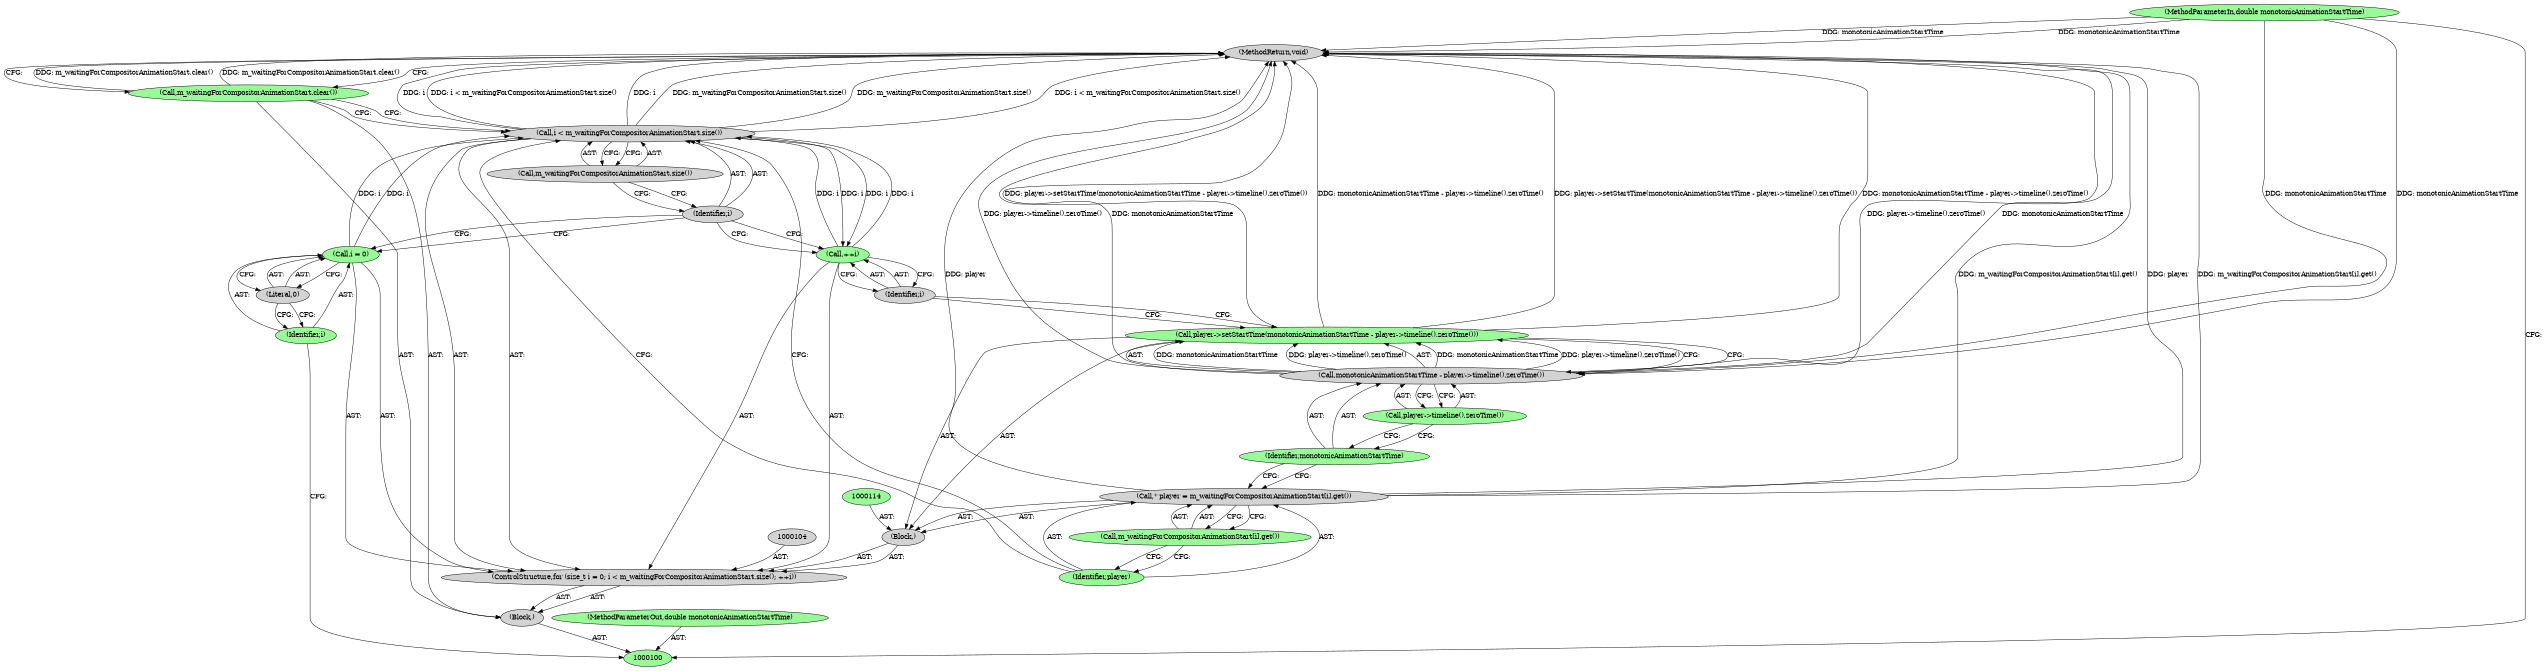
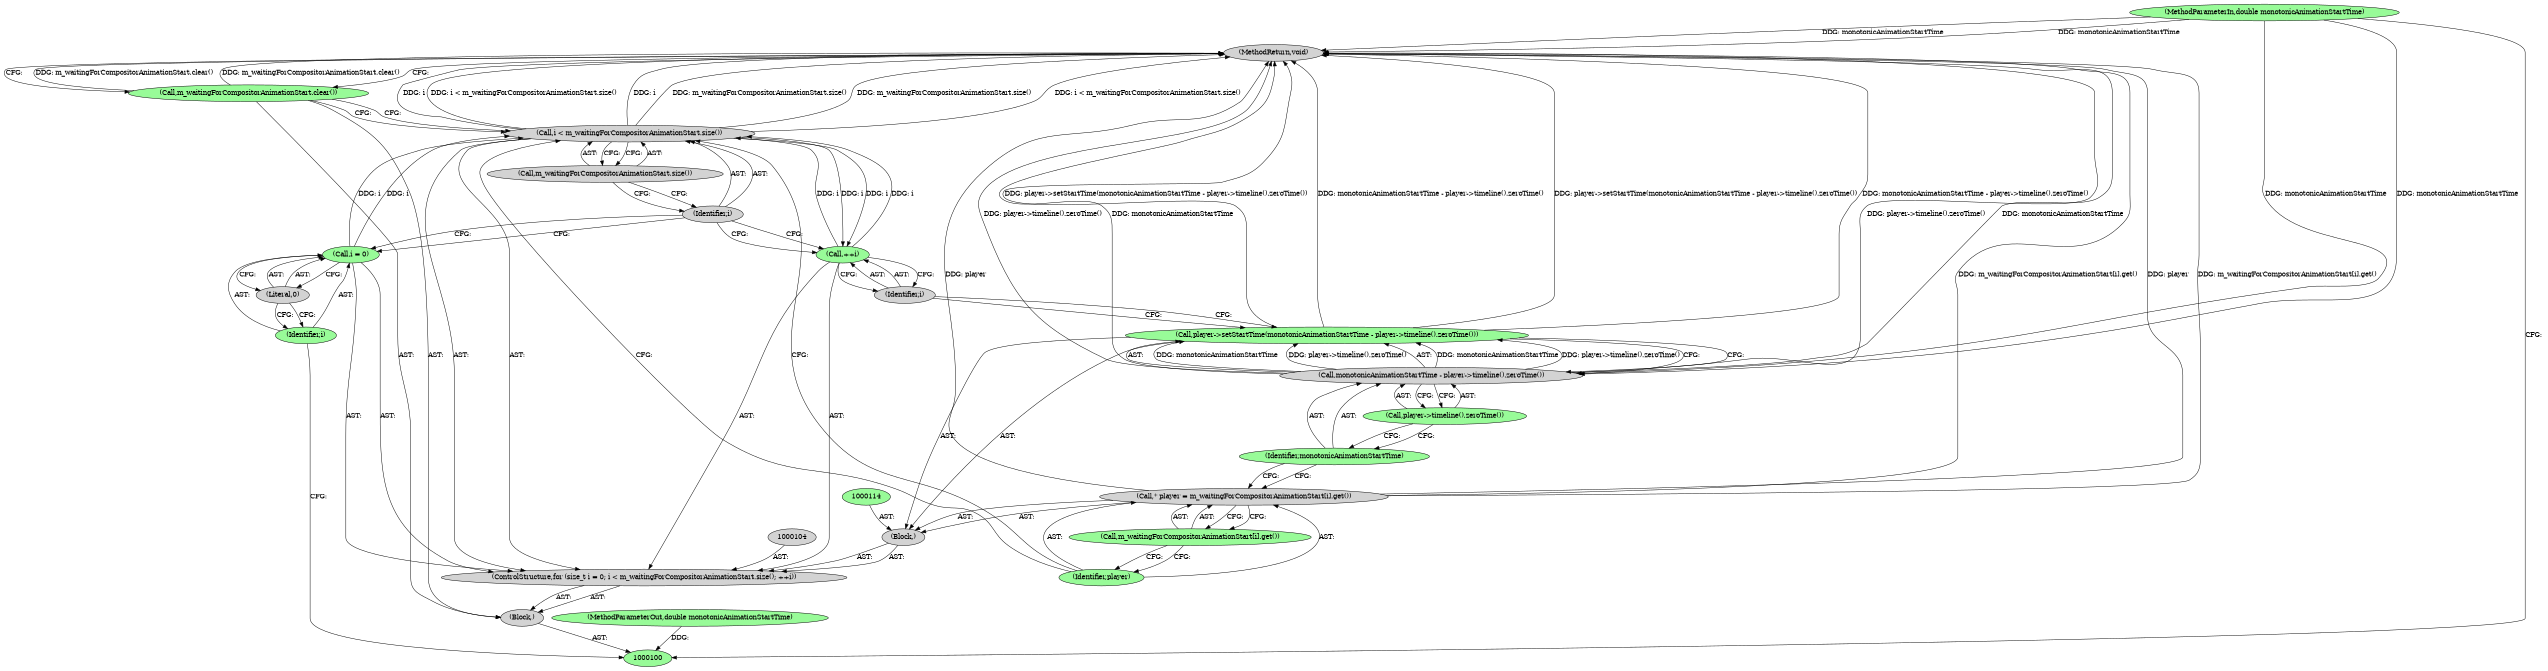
(680, 638) -> (681, 638)
